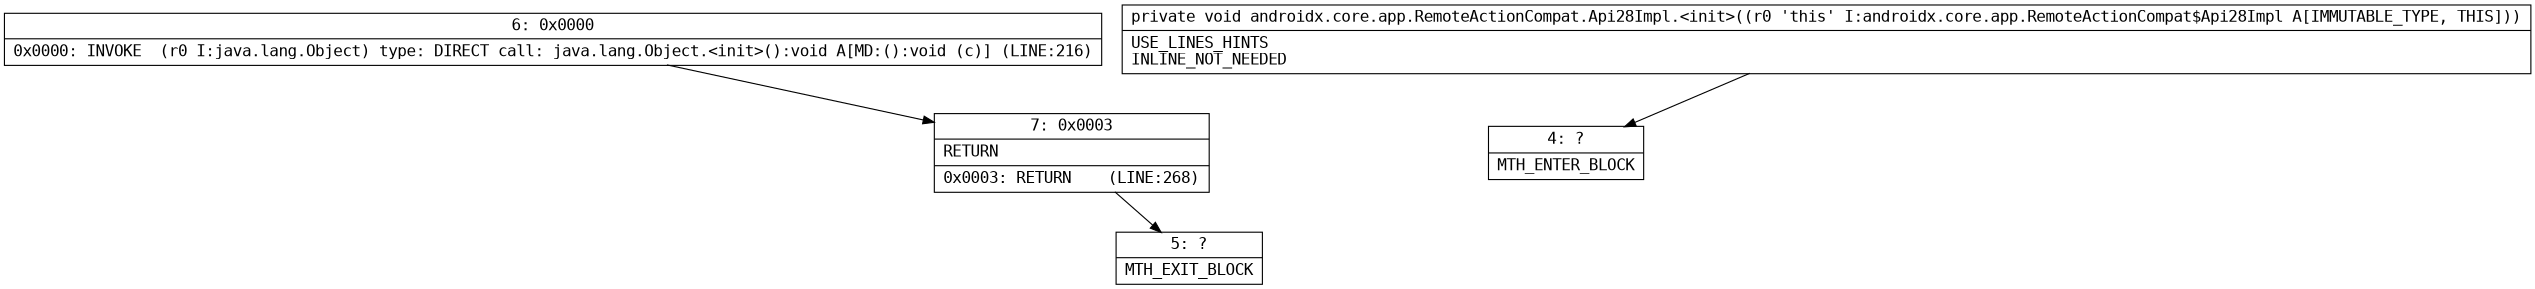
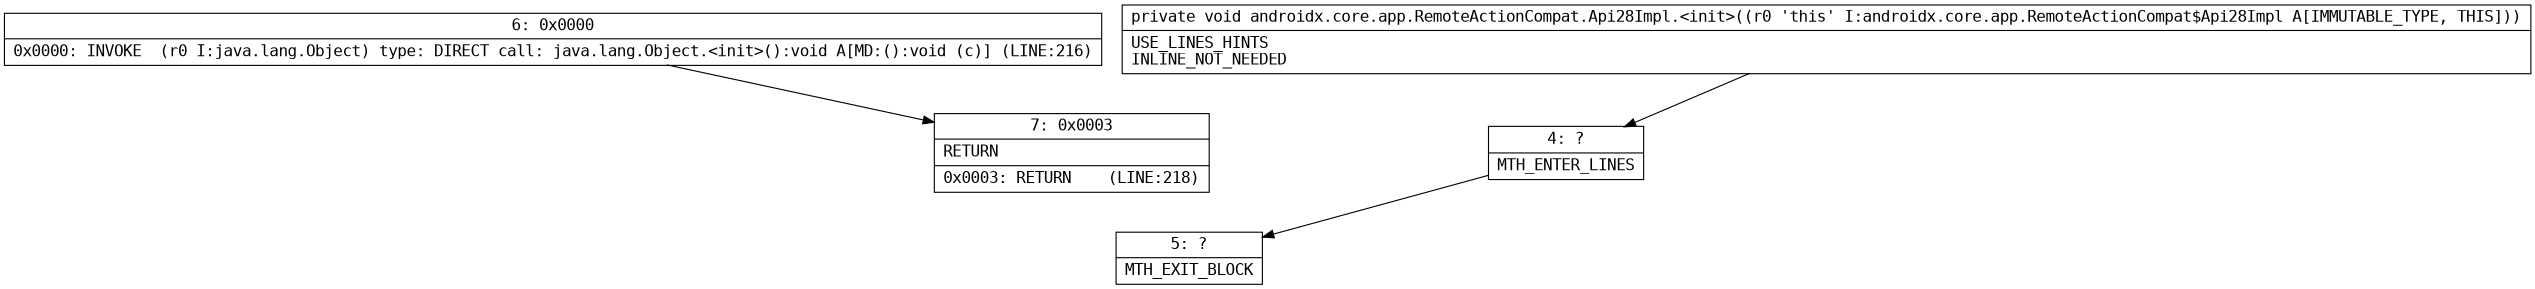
(1566, 166) -> (1566, 166)
(1072, 178) -> (1072, 178)
(1134, 208) -> (1381, 205)
